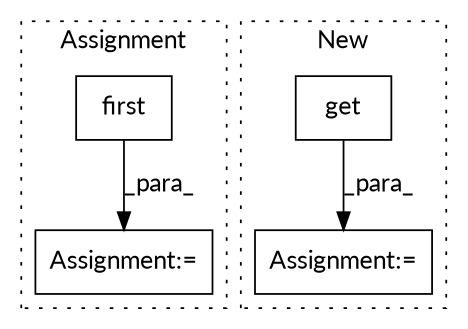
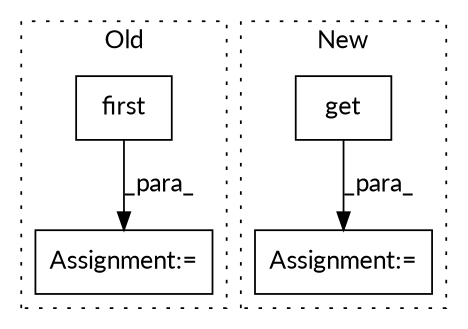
(124, 42) -> (124, 42)
